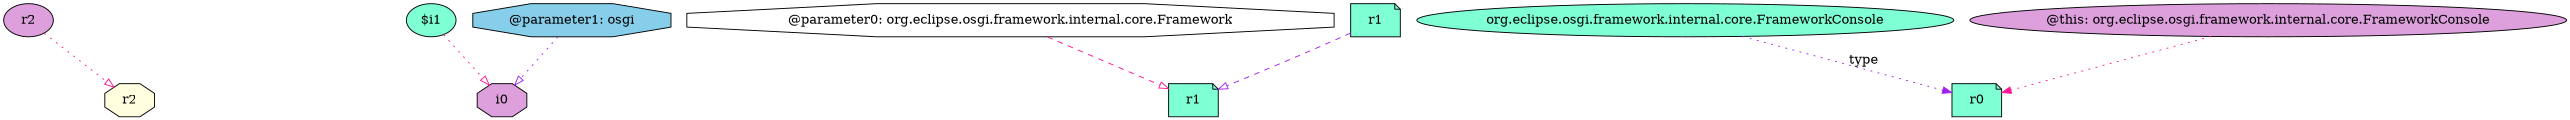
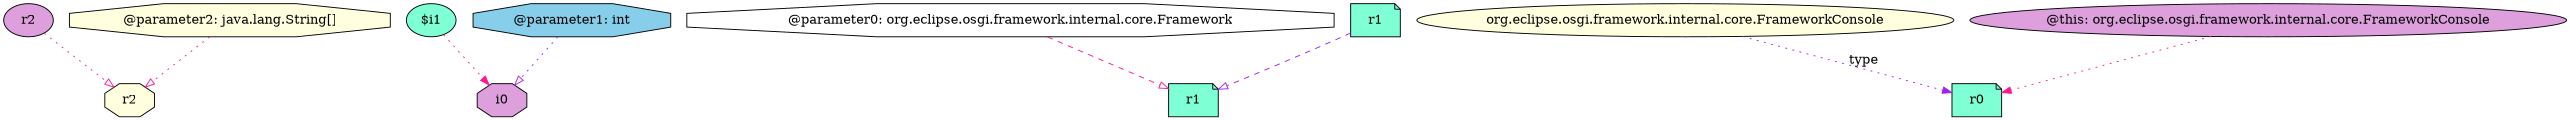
none -> (230, 20)
(572, 20) -> (572, 20)
(1685, 20) -> (1685, 20)
(463, 56) -> (463, 56)
